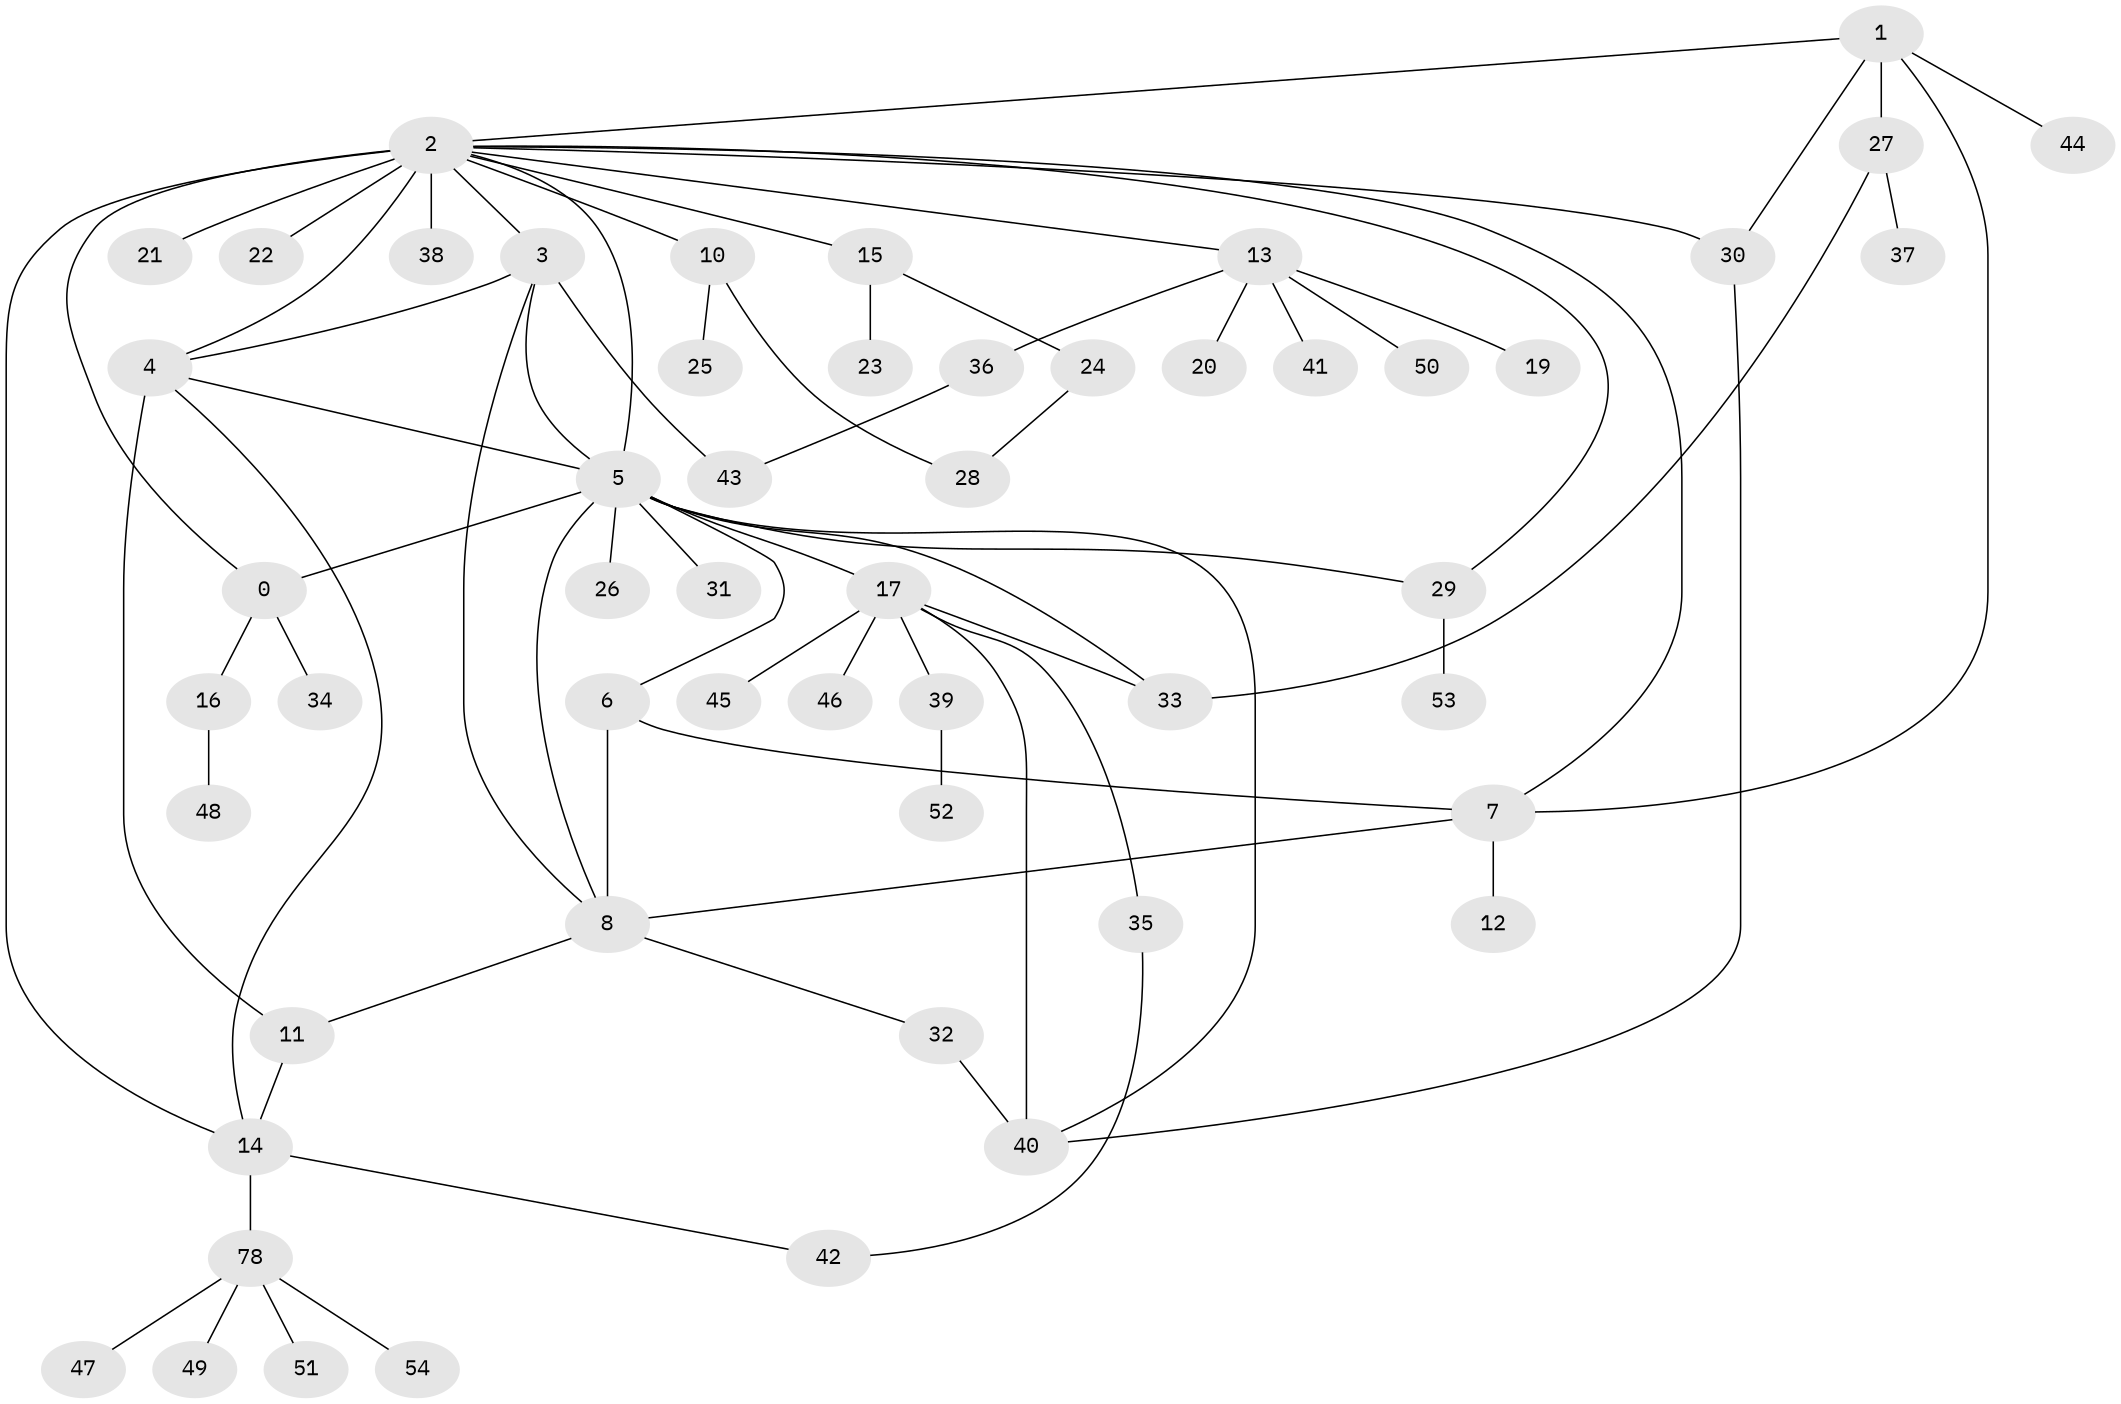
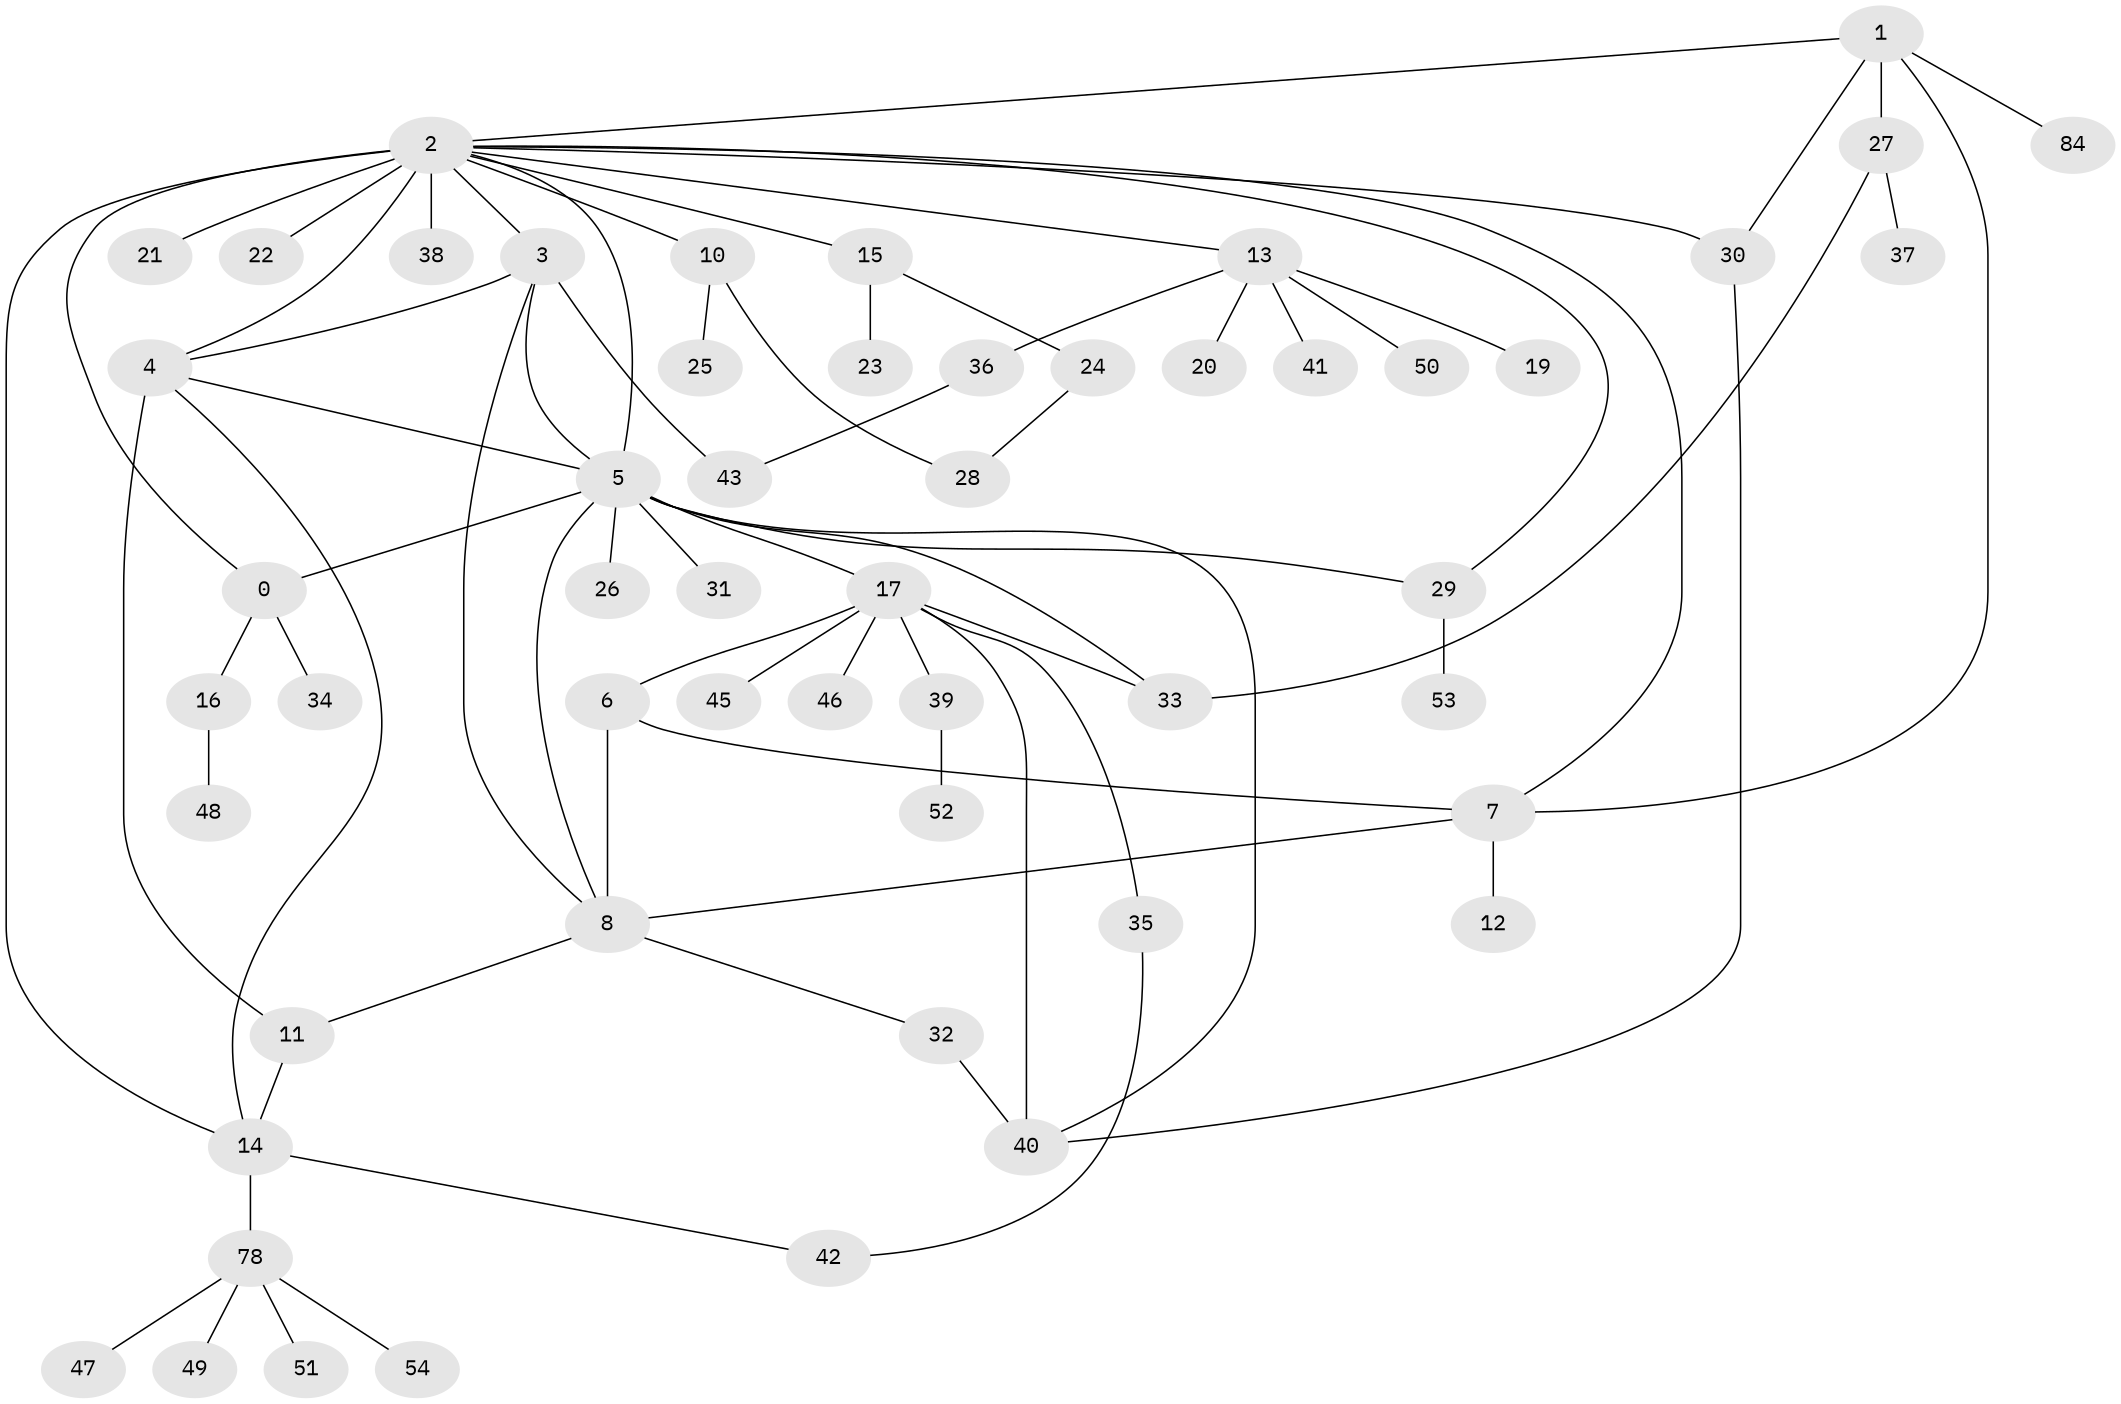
(2073, 145) -> (2073, 145)
(784, 595) -> (747, 645)
